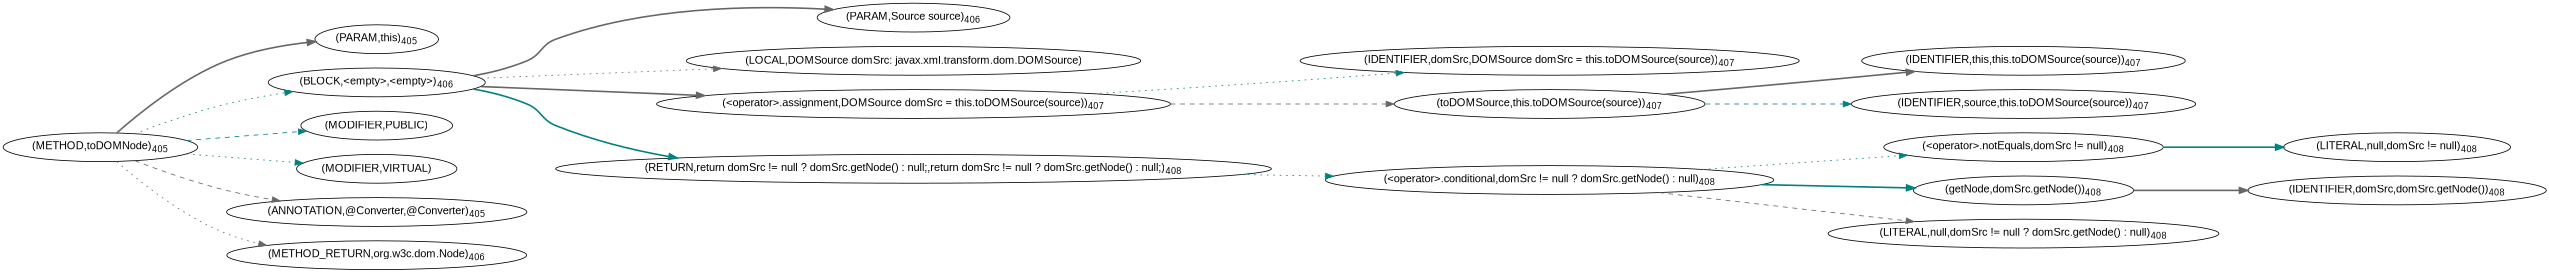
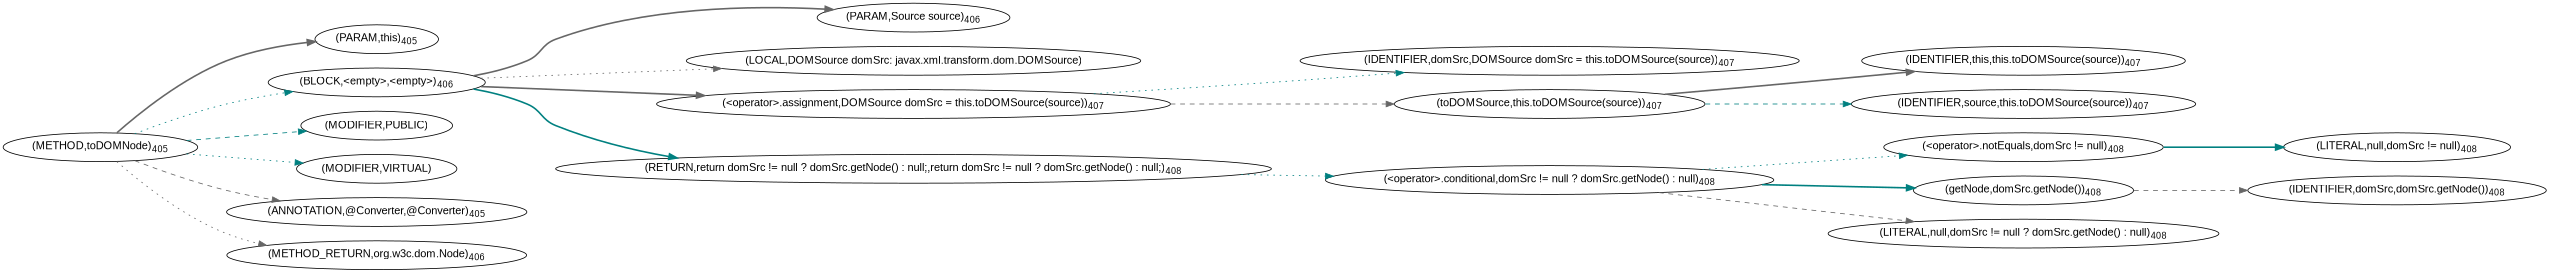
(2187, 190) -> (2187, 190)
